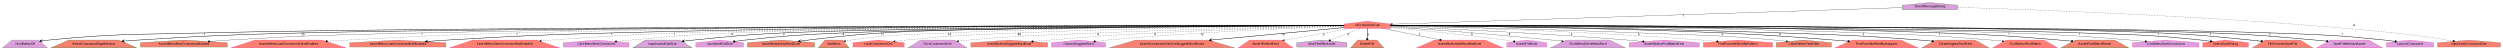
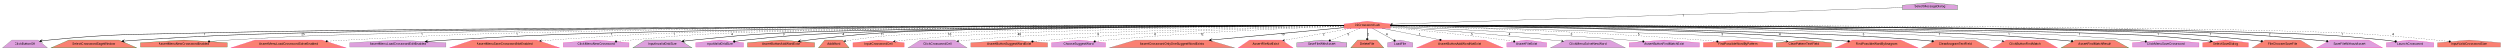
(2206, 18) -> (1973, 27)
(398, 44) -> (398, 44)
none -> (1400, 44)
